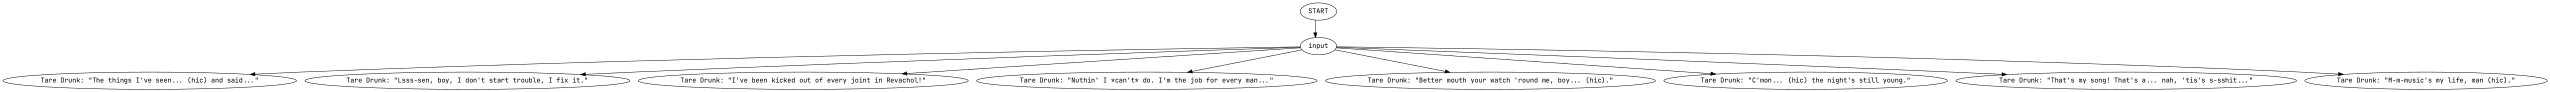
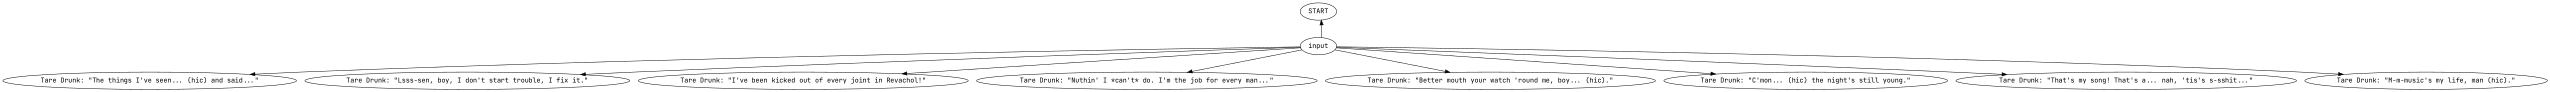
(1315, 26) -> (1322, 31)
